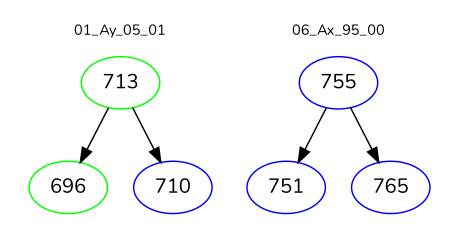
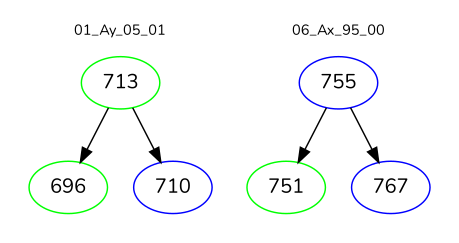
(286, 187) -> (286, 187)
(391, 187) -> (391, 187)
